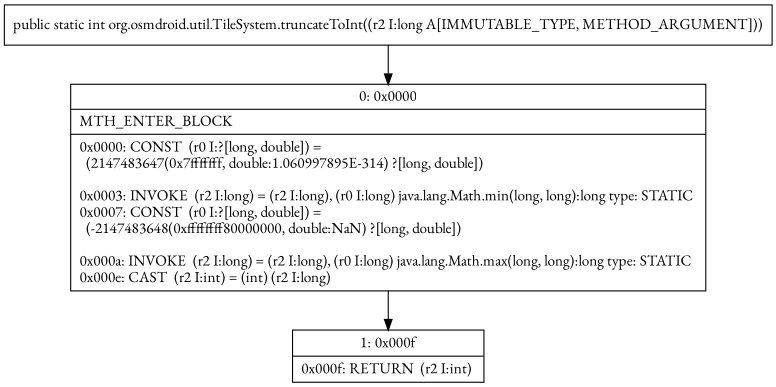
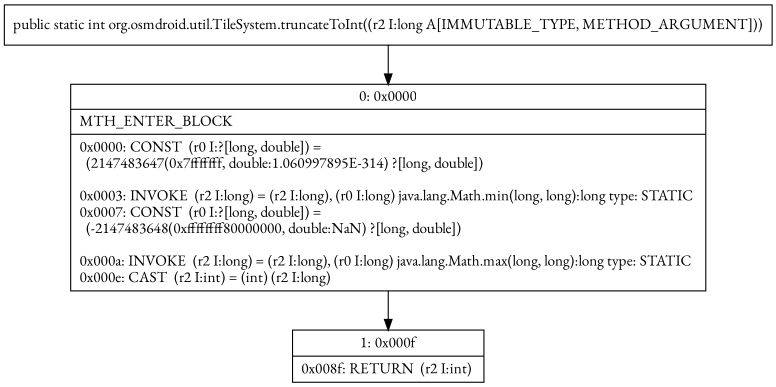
(388, 369) -> (388, 369)
